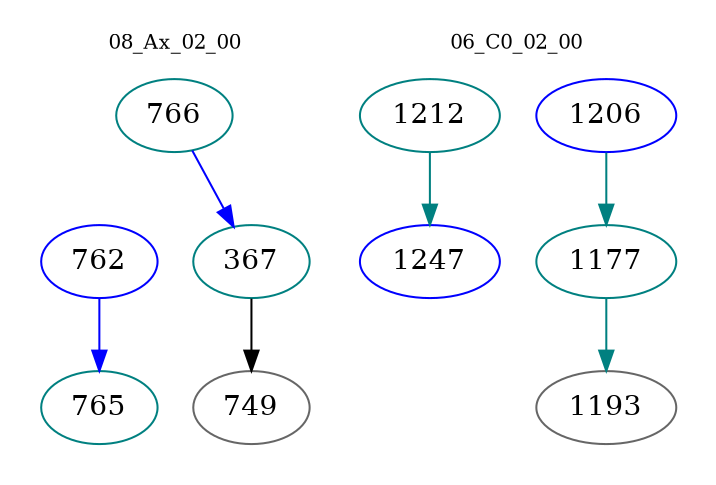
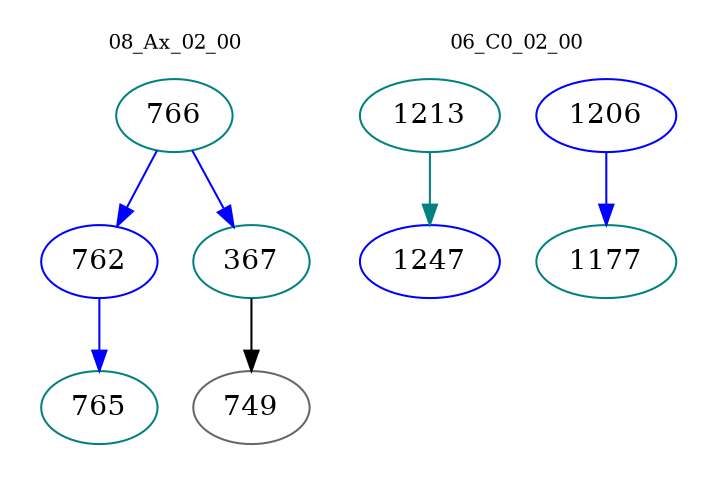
(430, 116) -> (430, 116)
none -> (142, 179)
(606, 179) -> (606, 179)
(606, 408) -> none
